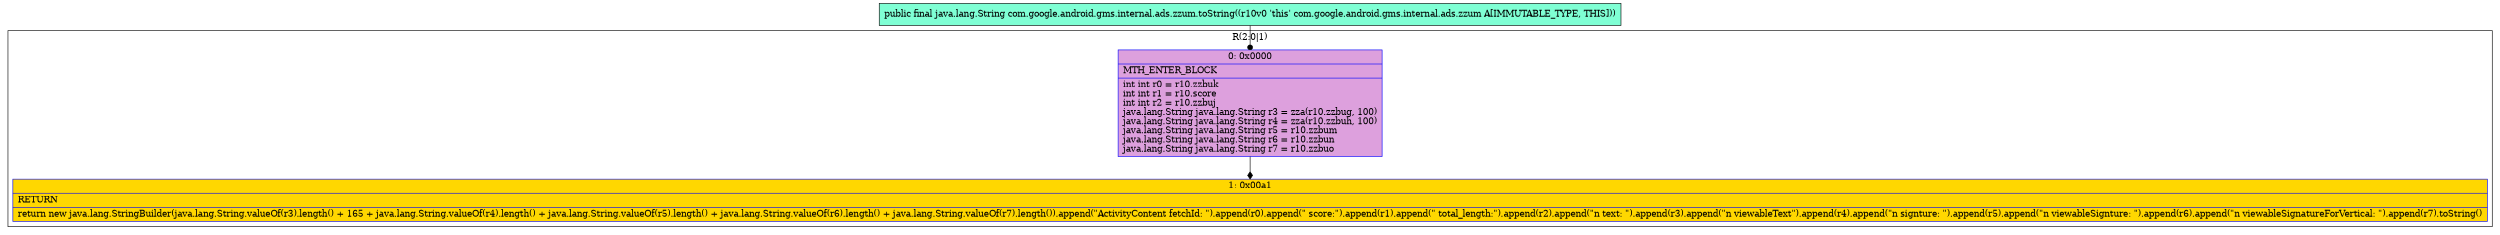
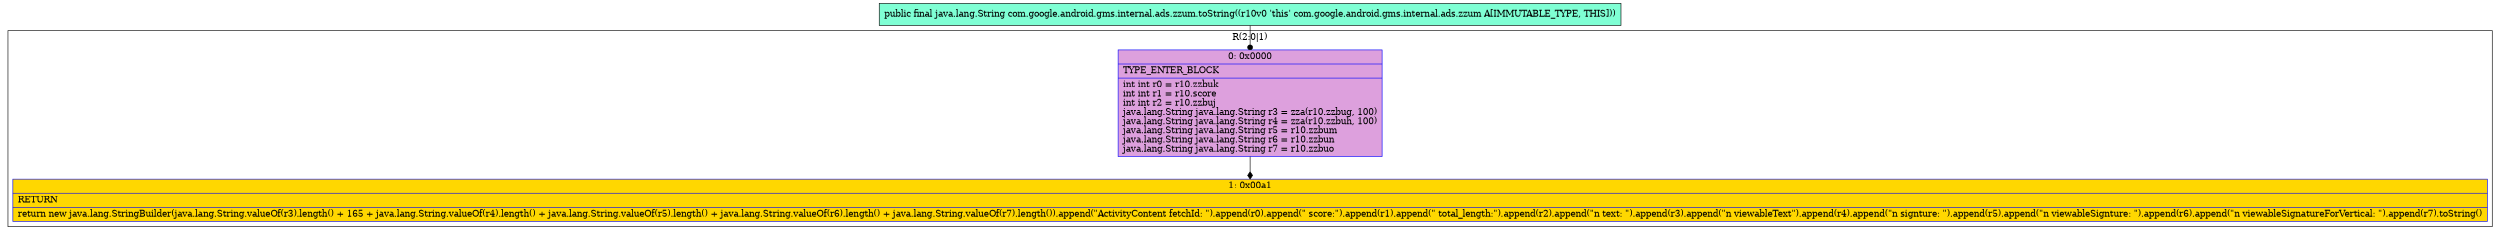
(1170, 71) -> (1171, 71)
